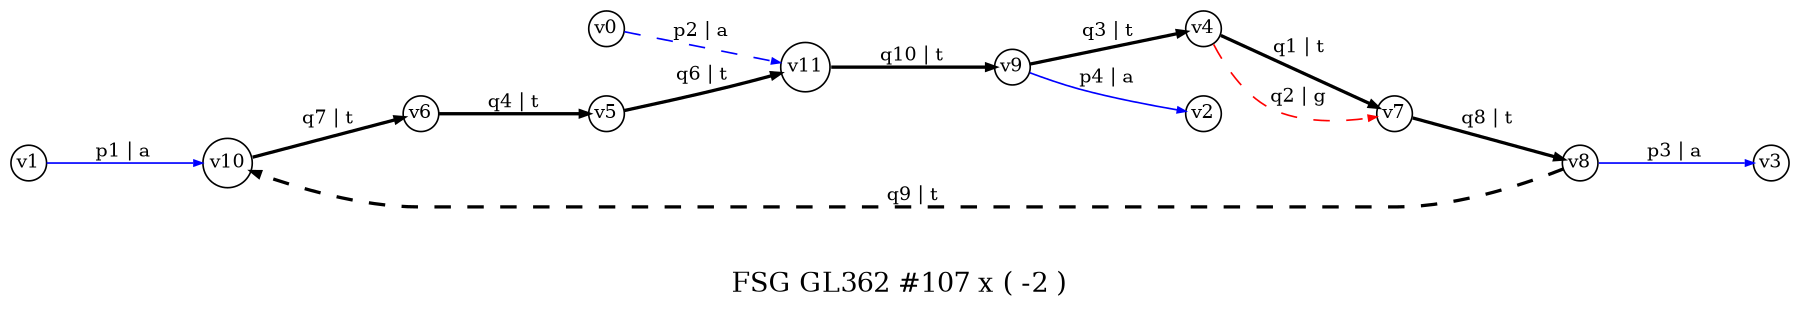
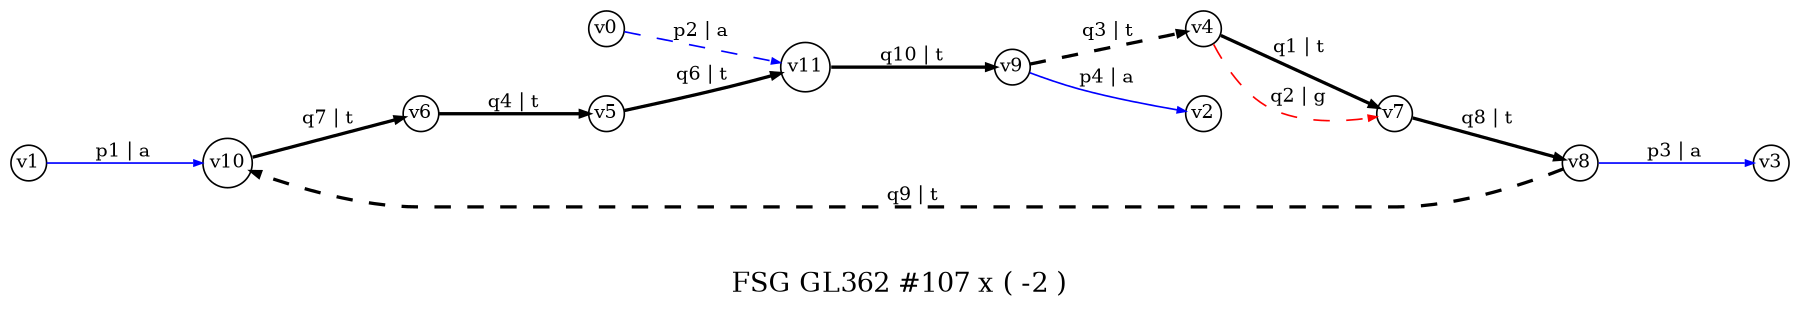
(1104, 49) -> (1104, 49)
